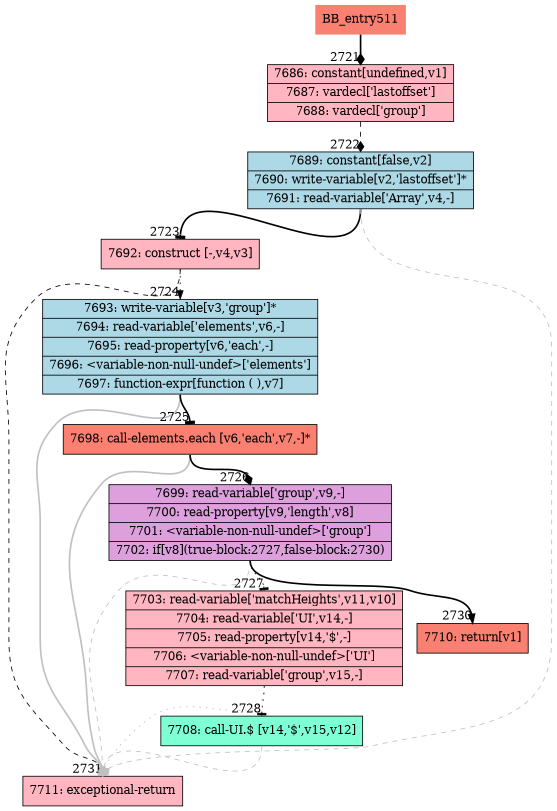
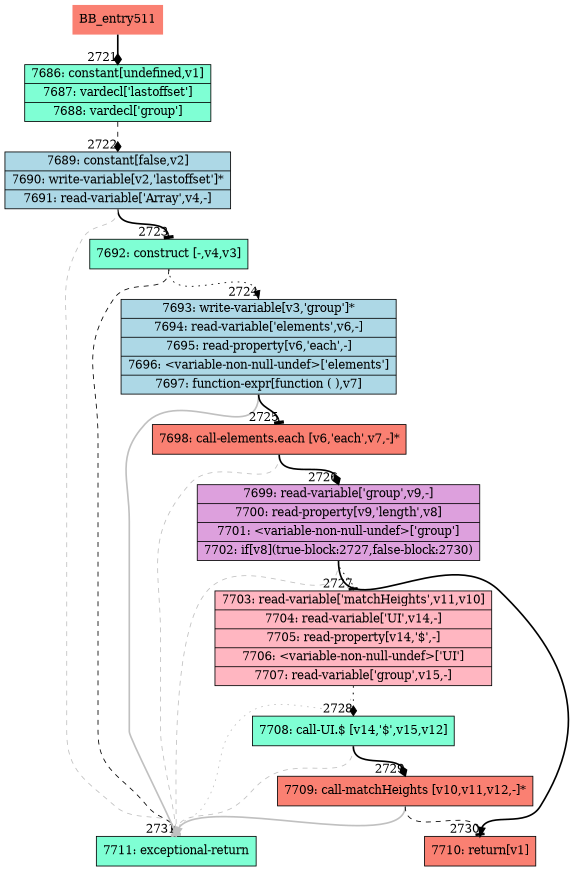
(361, 93) -> (118, 93)
(180, 254) -> (169, 254)
(70, 571) -> (159, 599)
(263, 699) -> (353, 696)
(103, 791) -> (176, 851)
none -> (405, 791)
